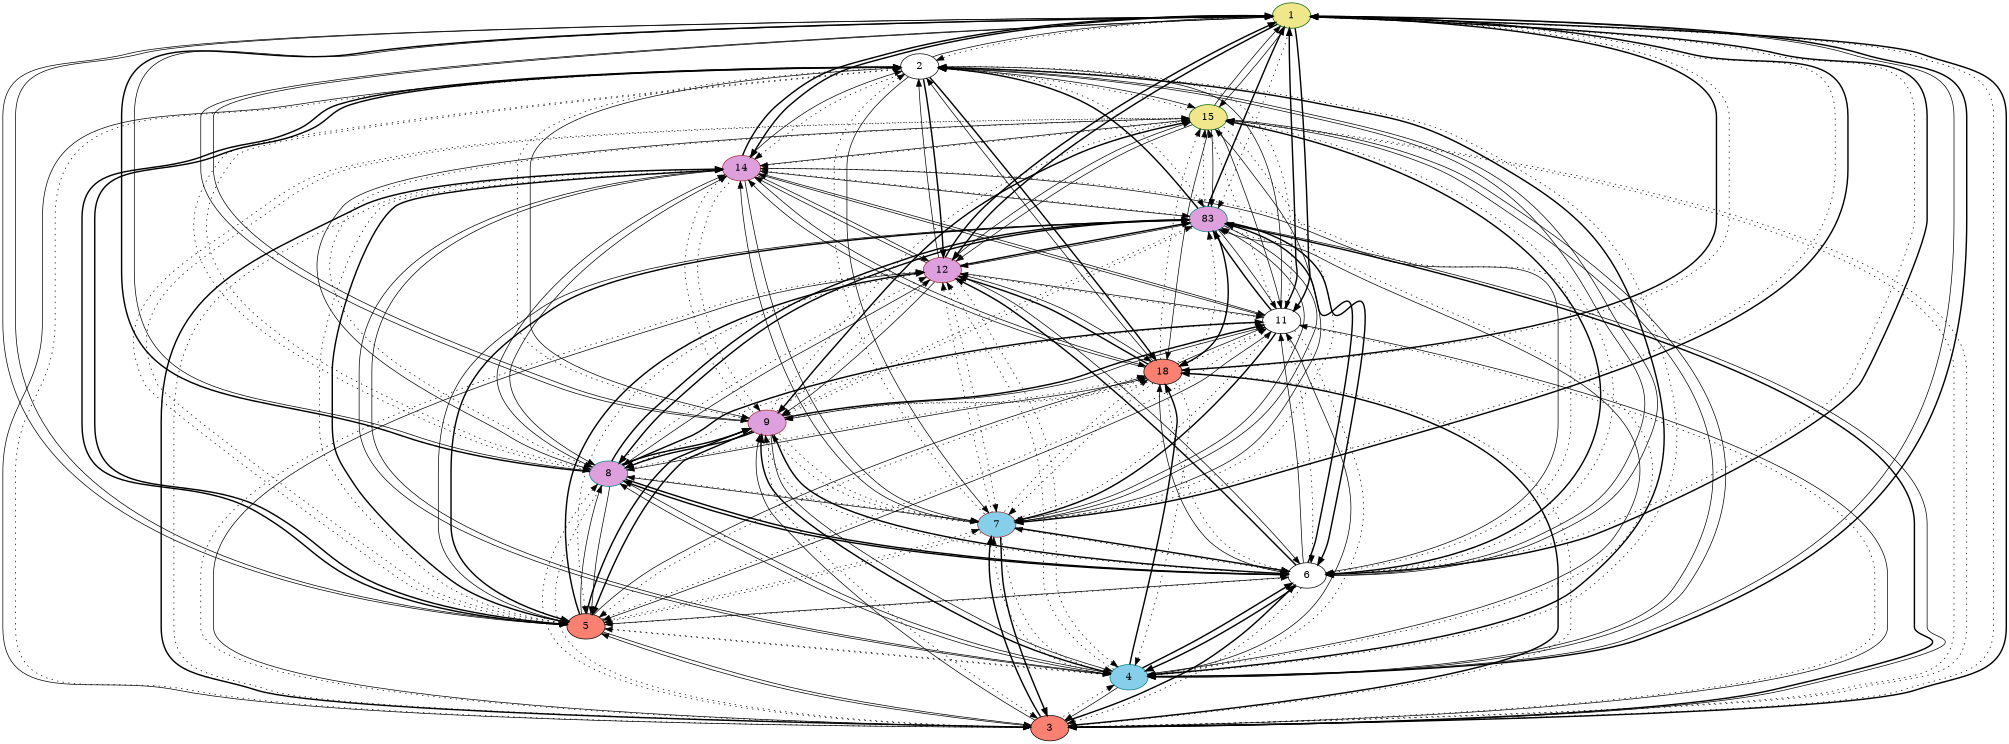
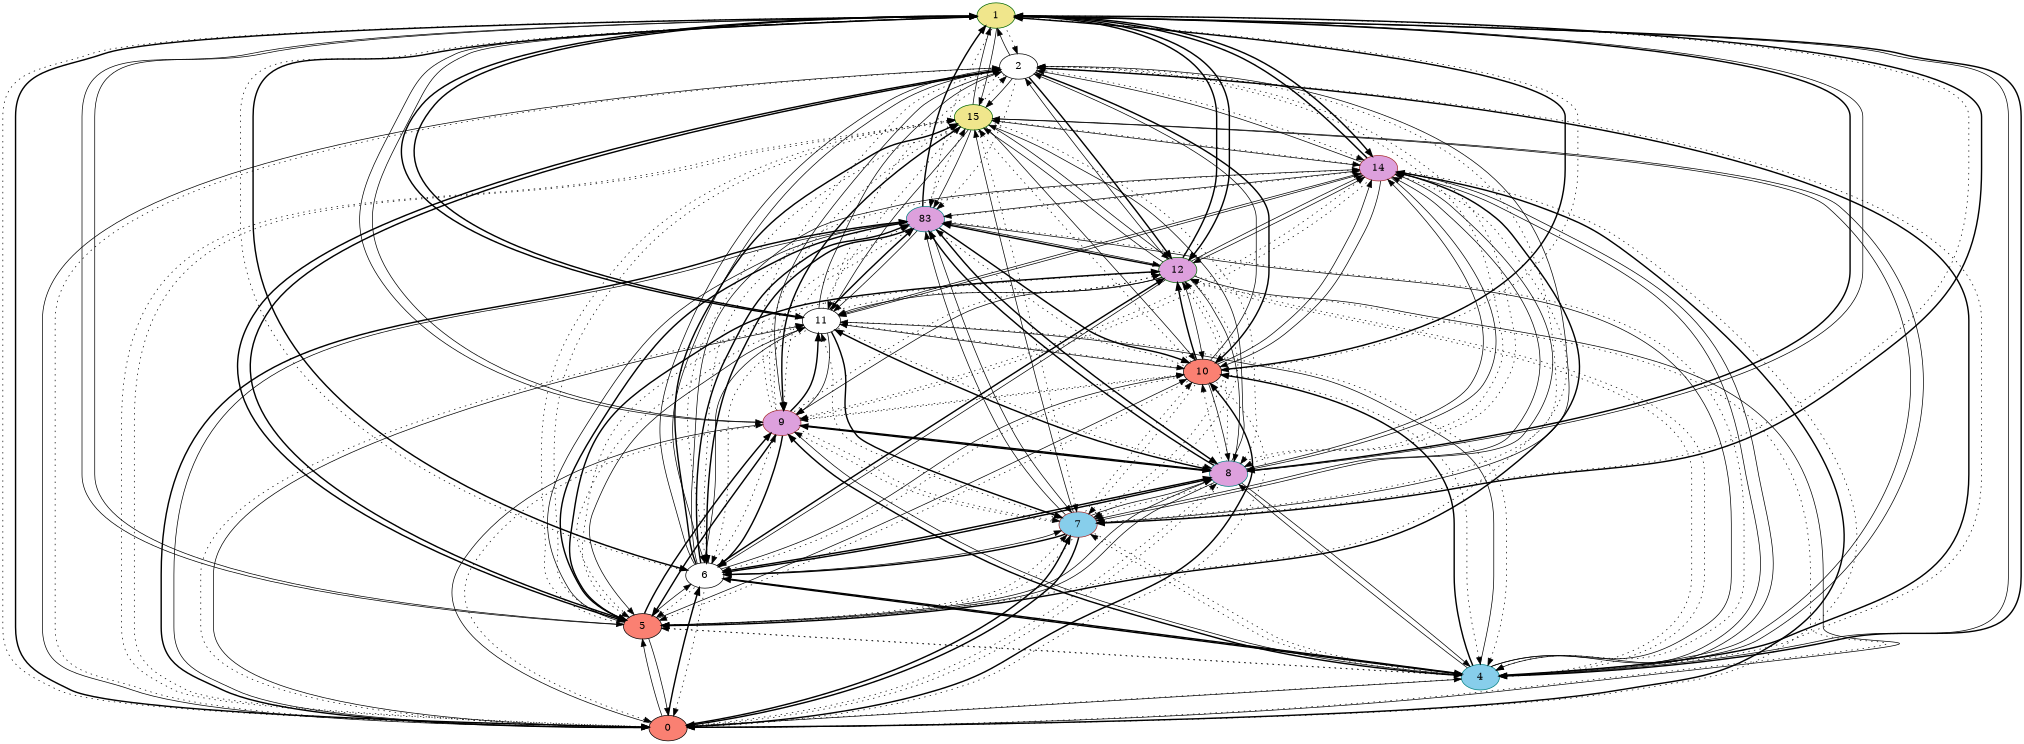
(1090, 106) -> none
(942, 270) -> (1178, 270)
(1163, 372) -> (1203, 372)
(1155, 551) -> (890, 563)
(1050, 728) -> (668, 728)
